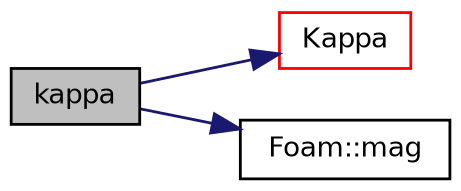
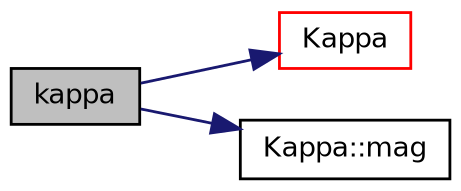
(345, 150) -> (345, 150)
